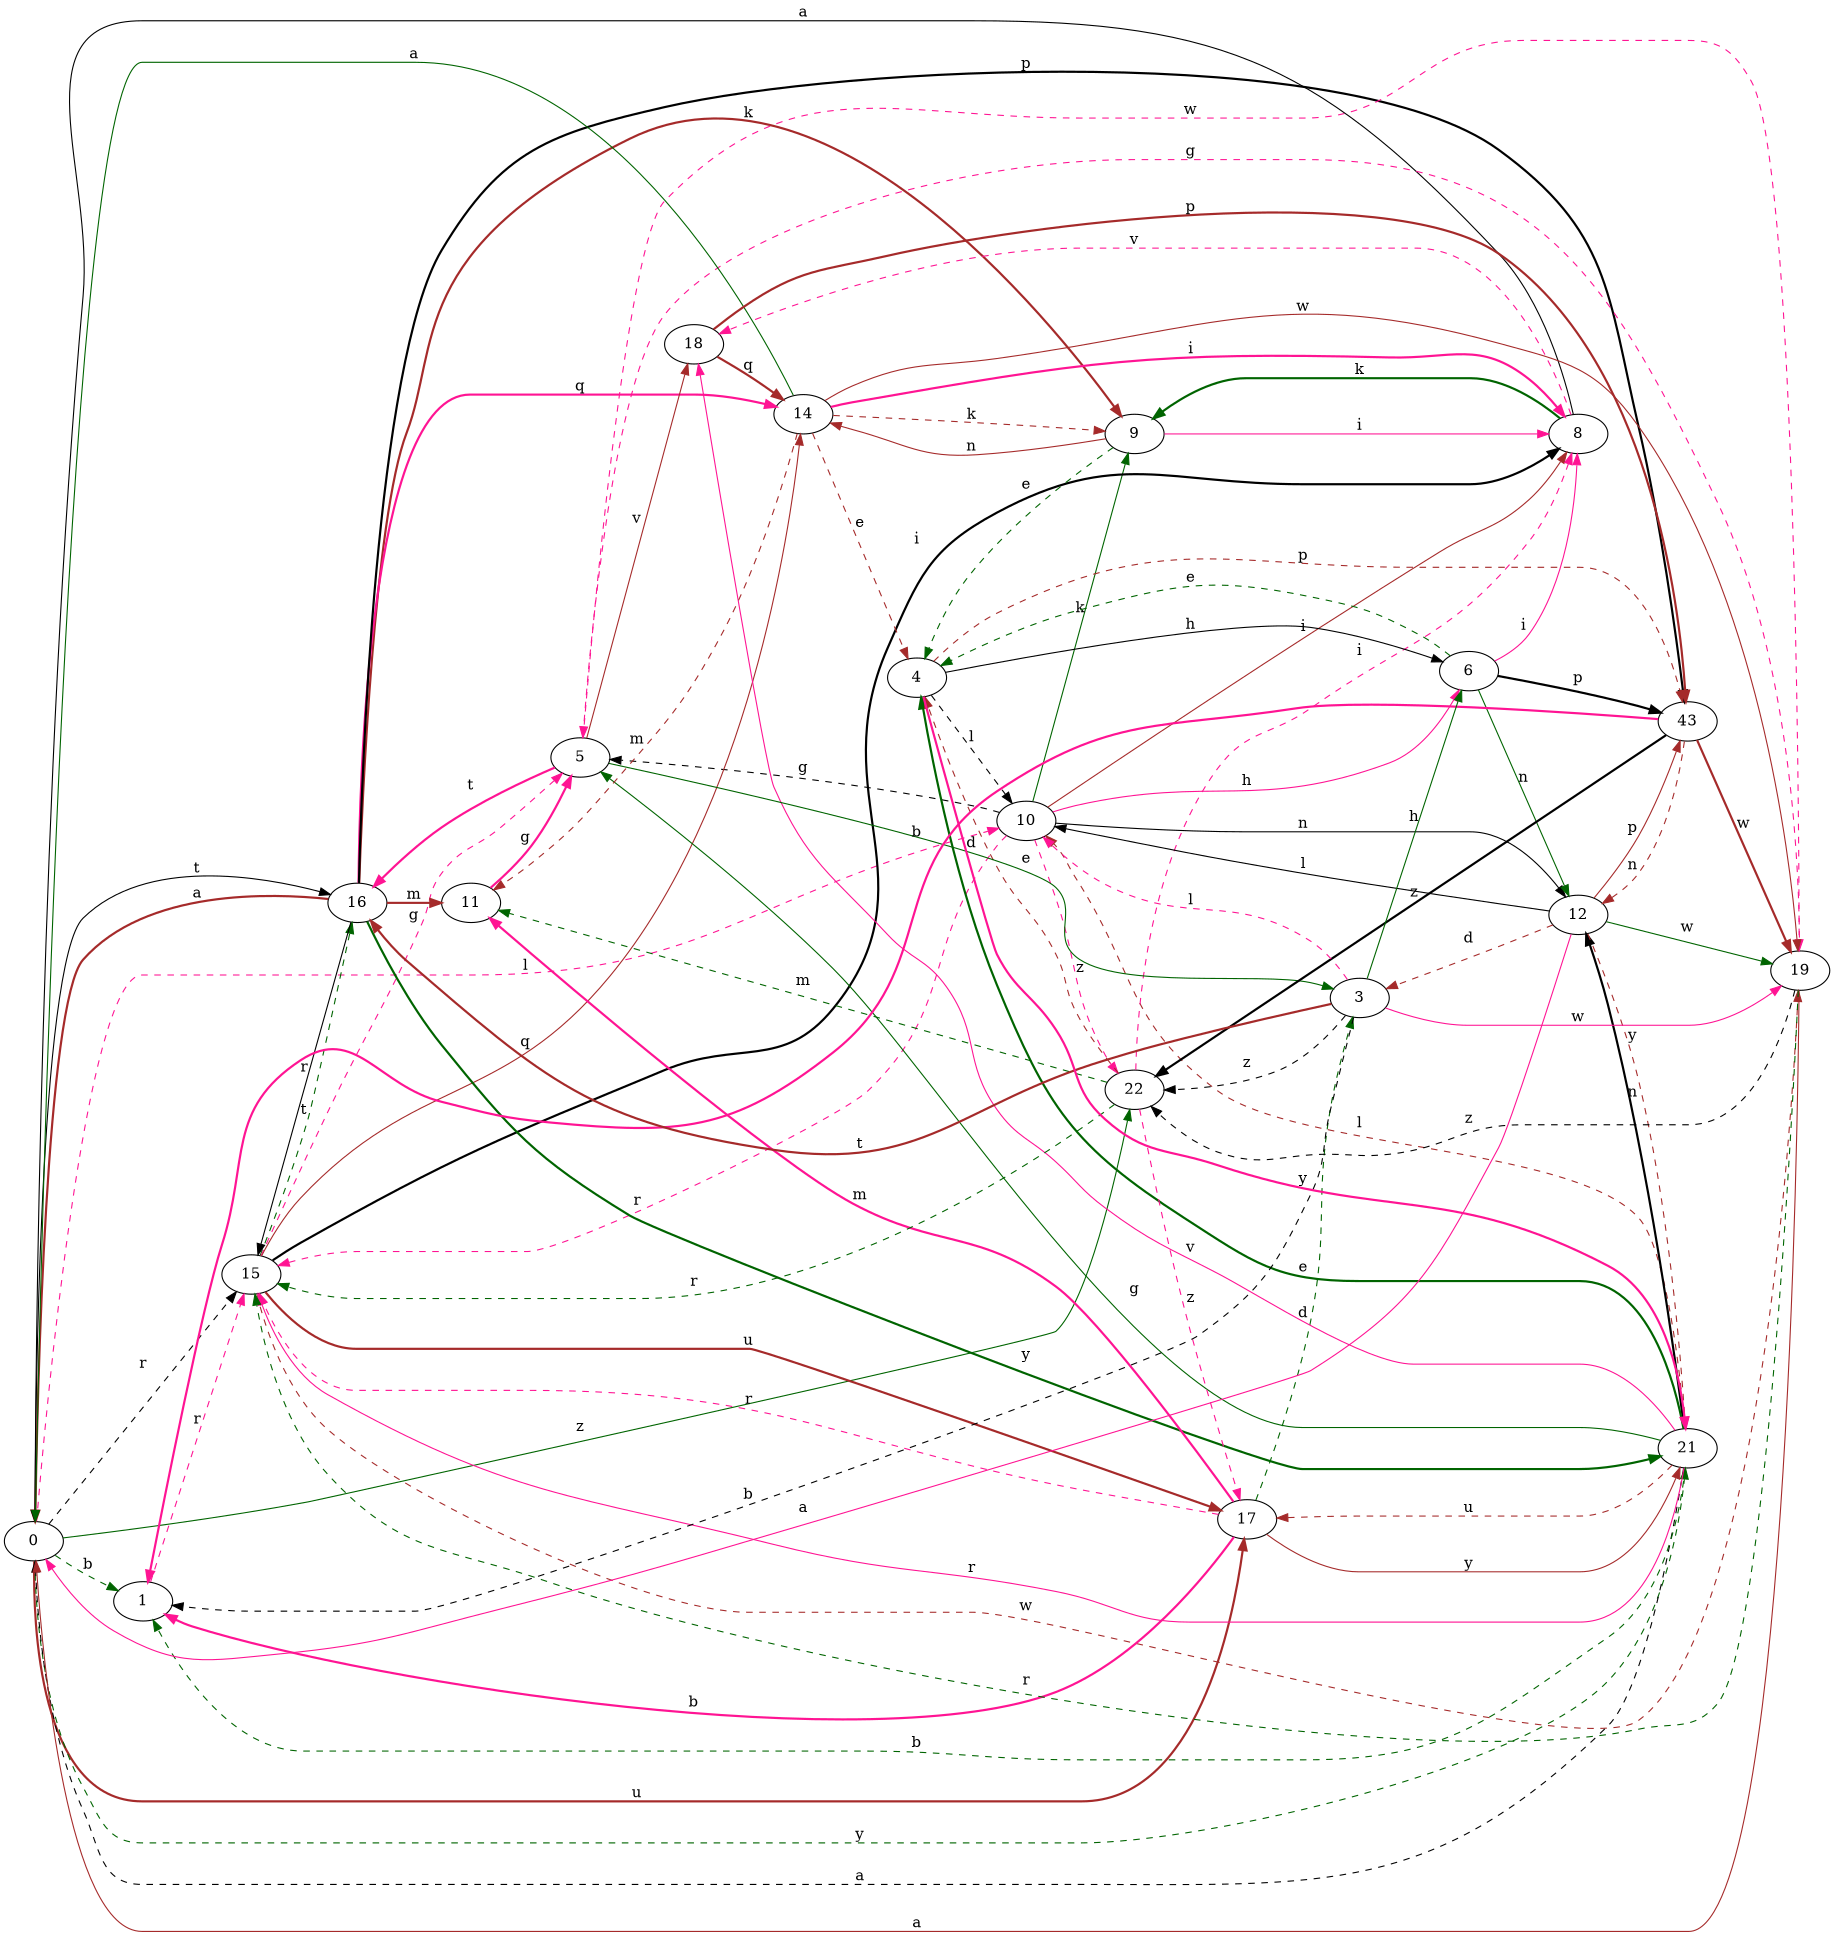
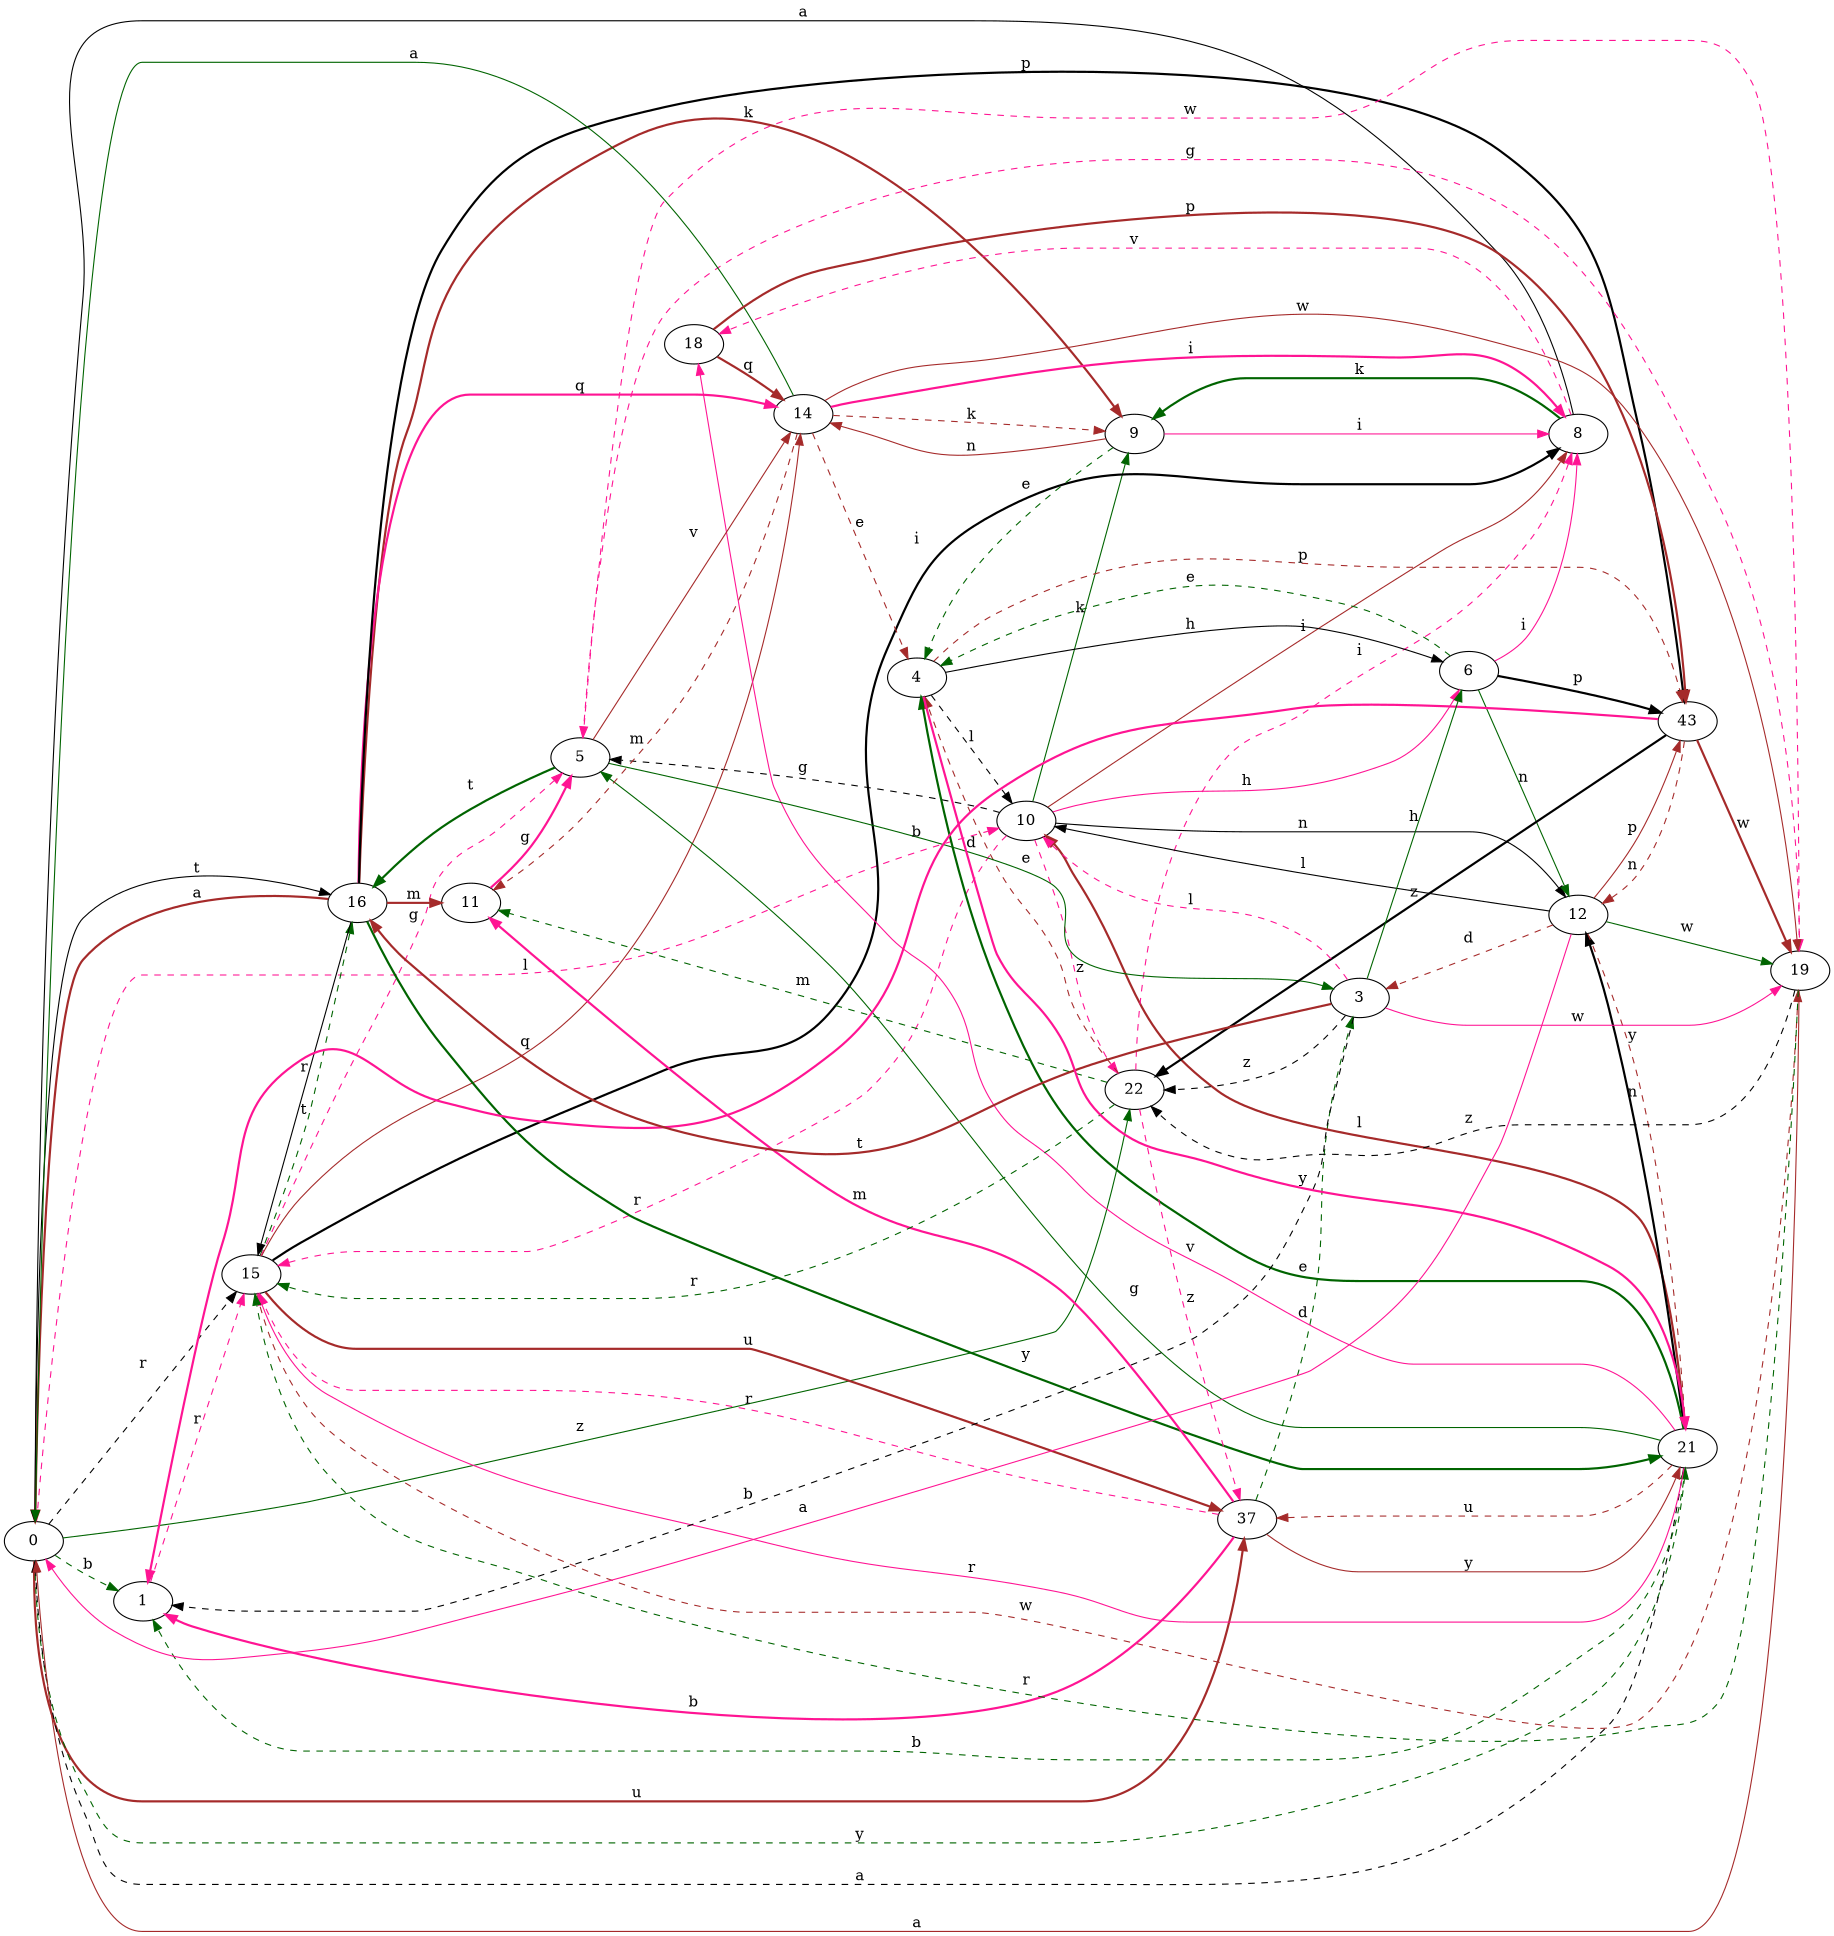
(636, 556) -> (689, 591)
(462, 814) -> (462, 814)
(1390, 1142) -> (1390, 1142)
(1247, 1519) -> (1247, 1519)
